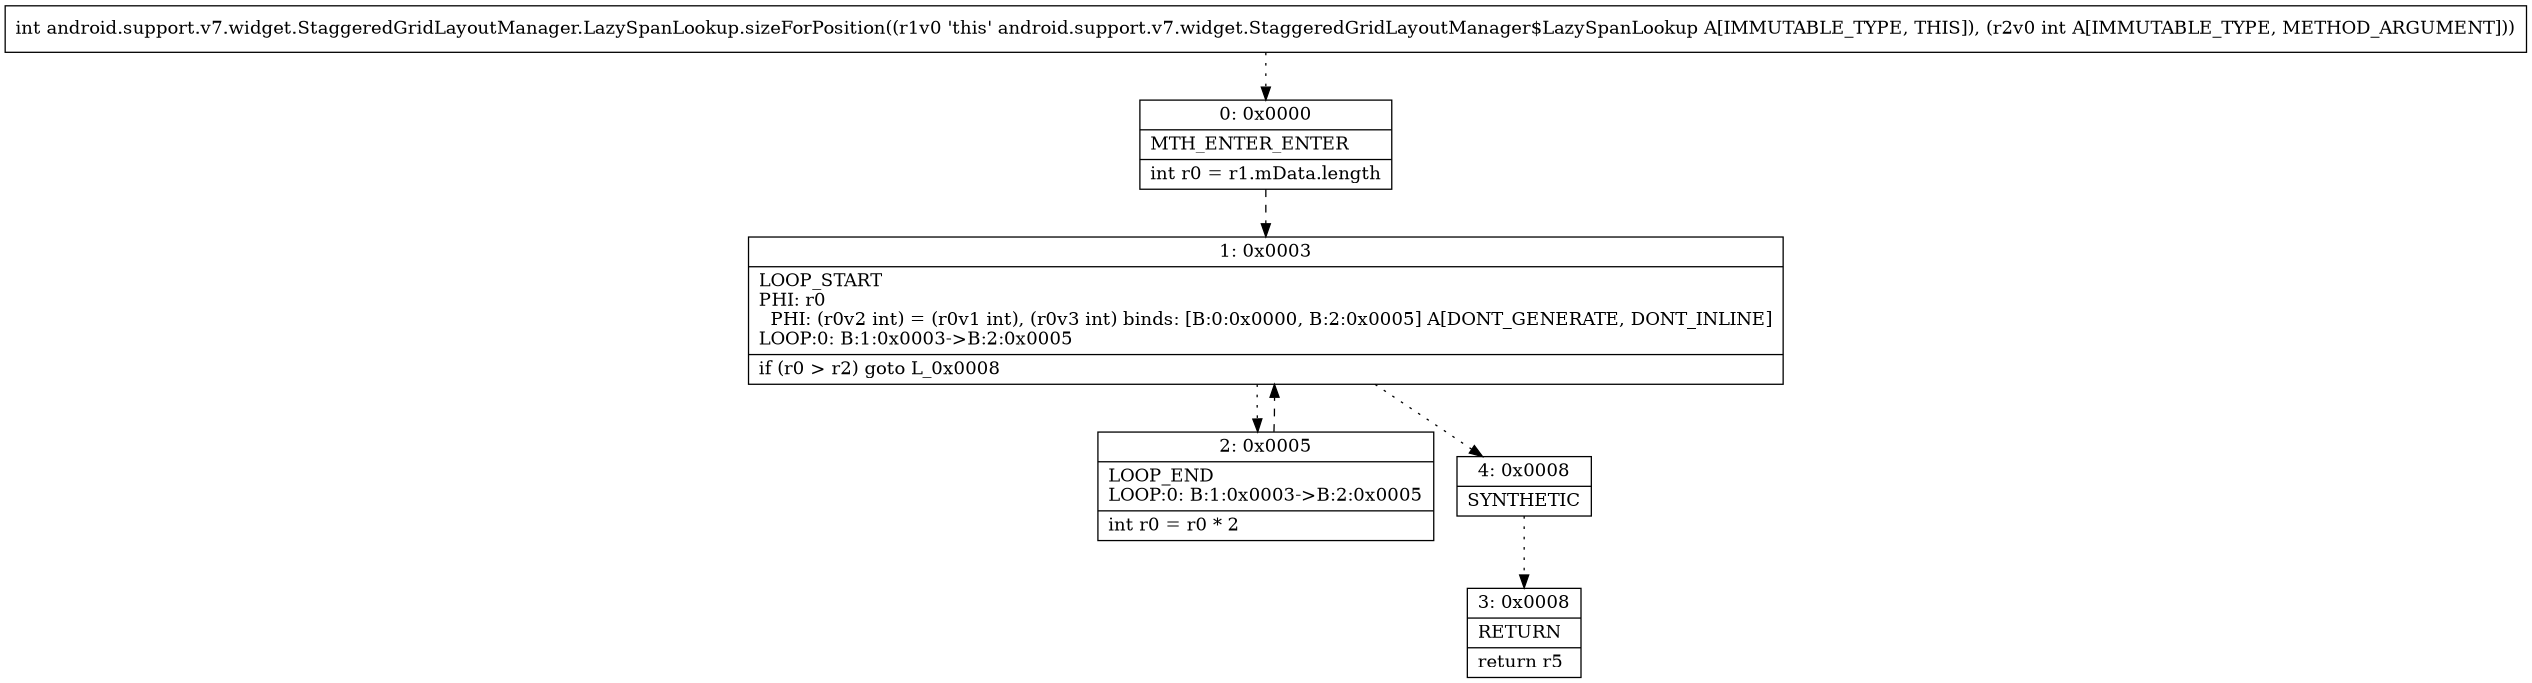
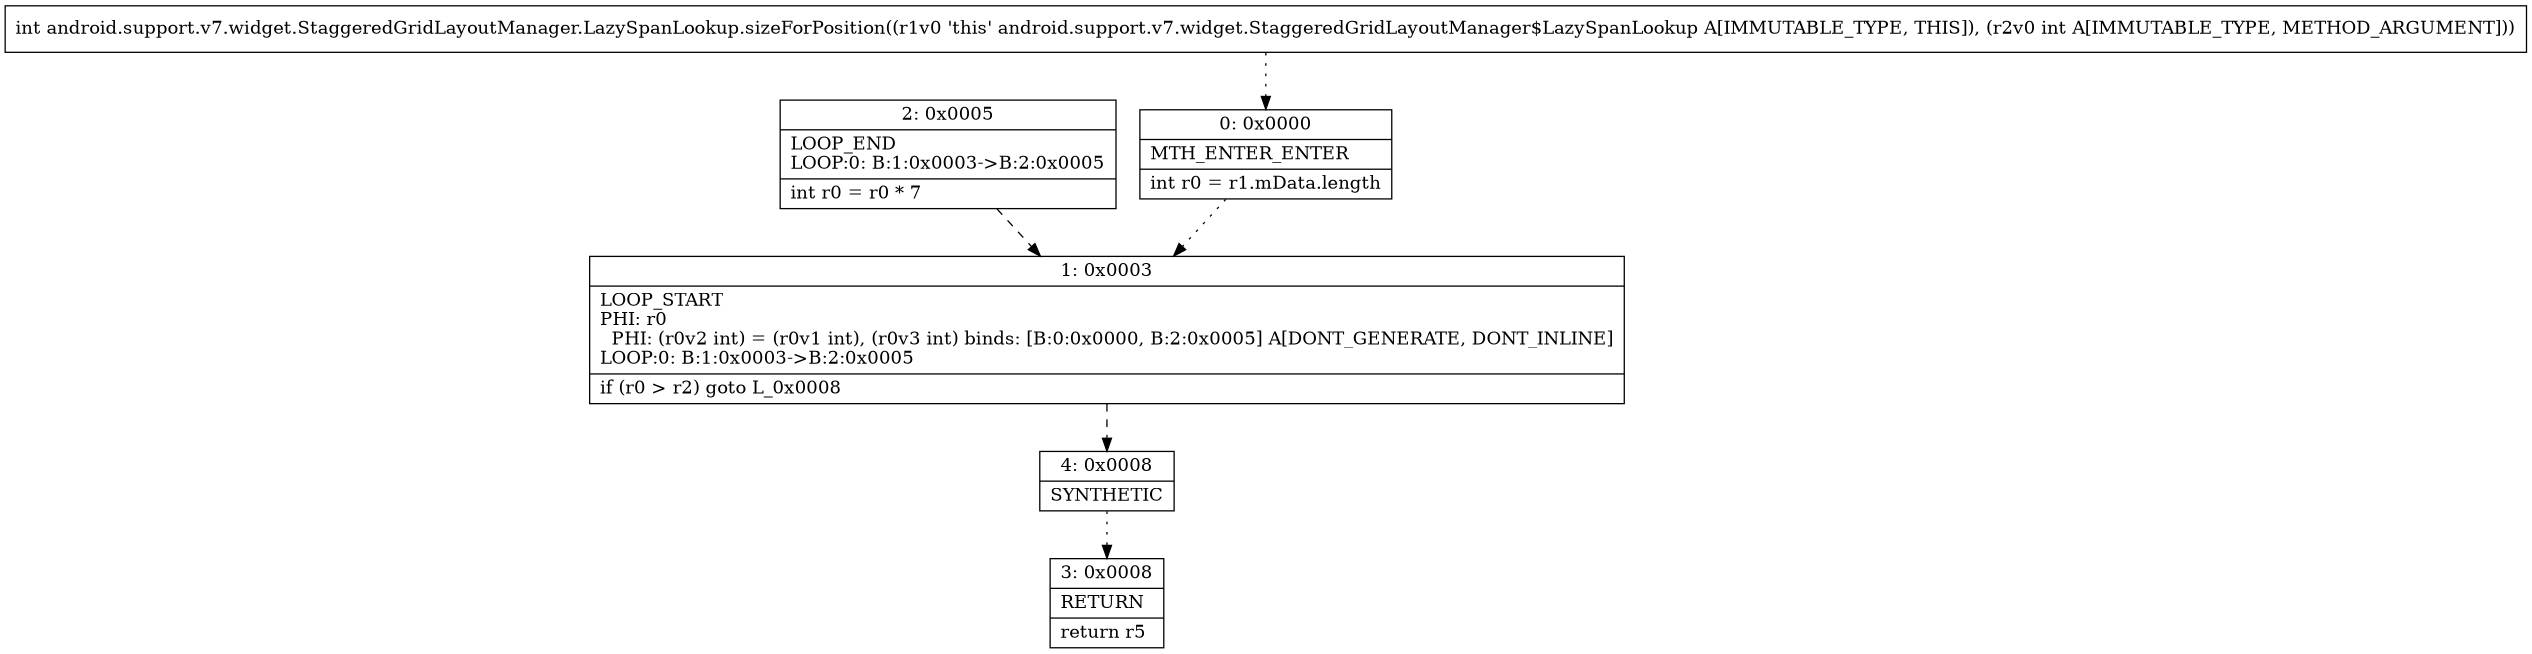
(1266, 207) -> (1204, 223)
(1257, 402) -> none
(1423, 417) -> (1107, 421)
(1174, 525) -> (856, 193)
